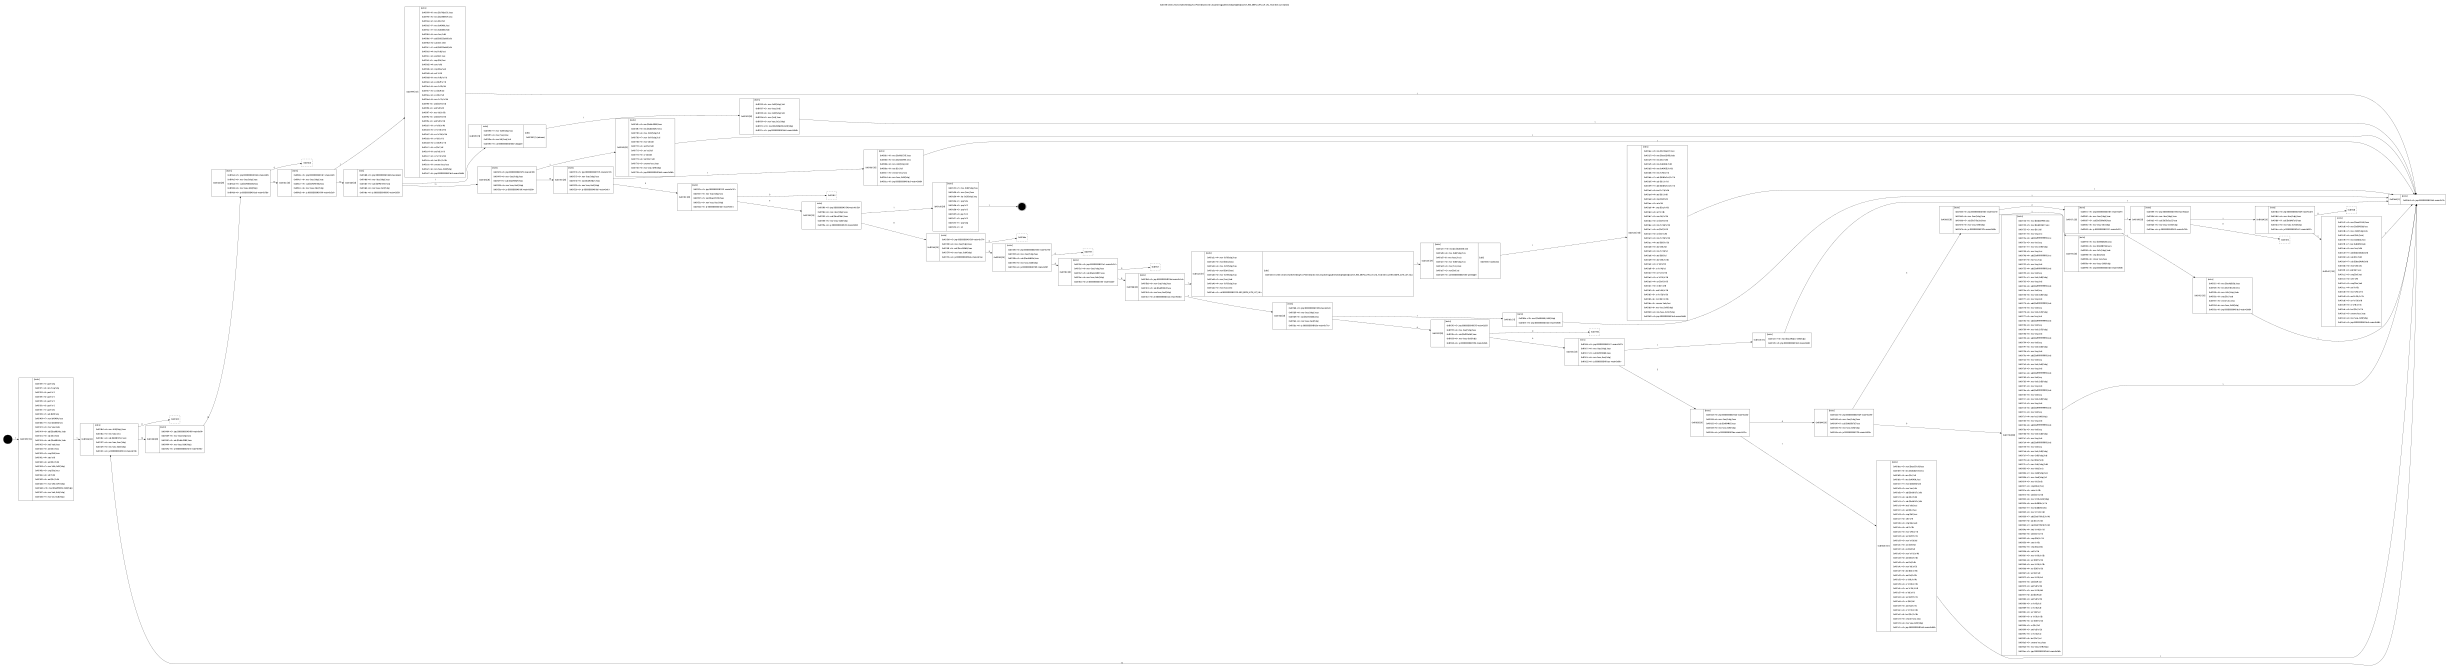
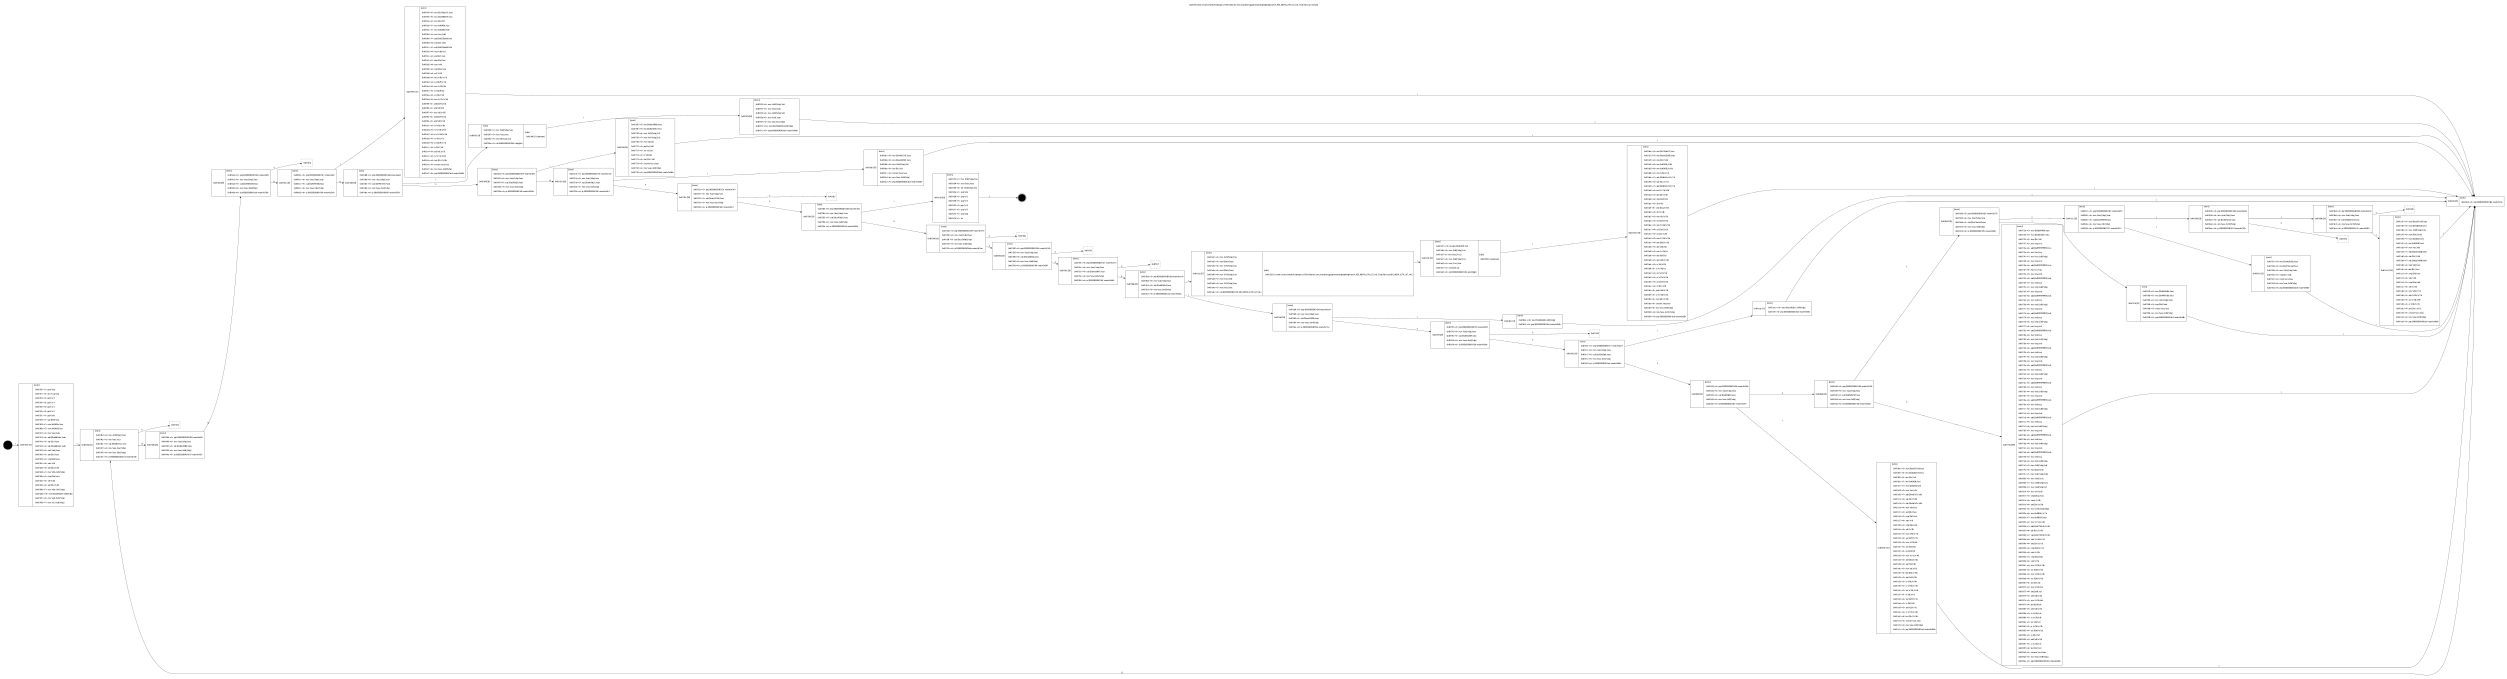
none -> (2378, 336)
